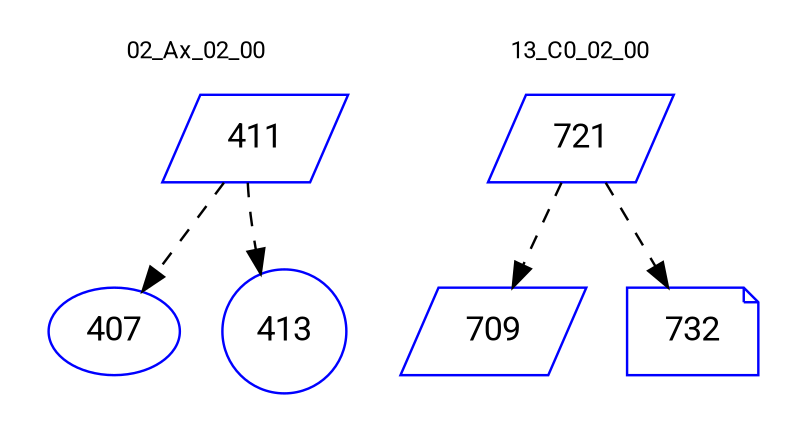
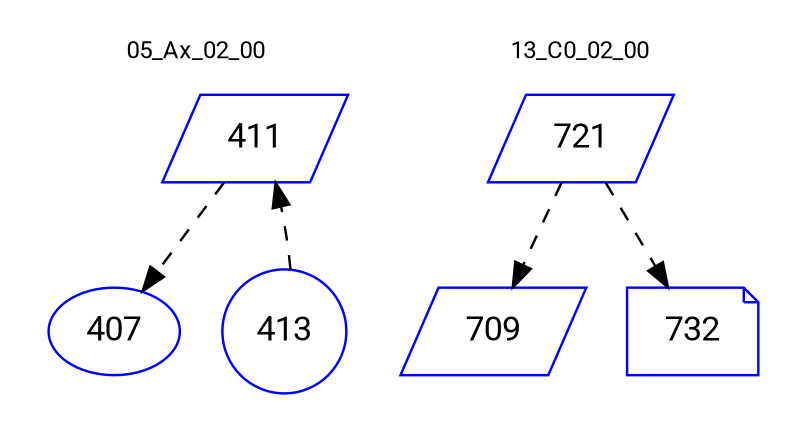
(197, 52) -> (197, 52)
(251, 216) -> (287, 238)
